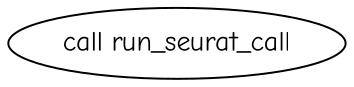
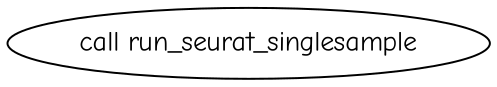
(177, 43) -> (249, 43)
